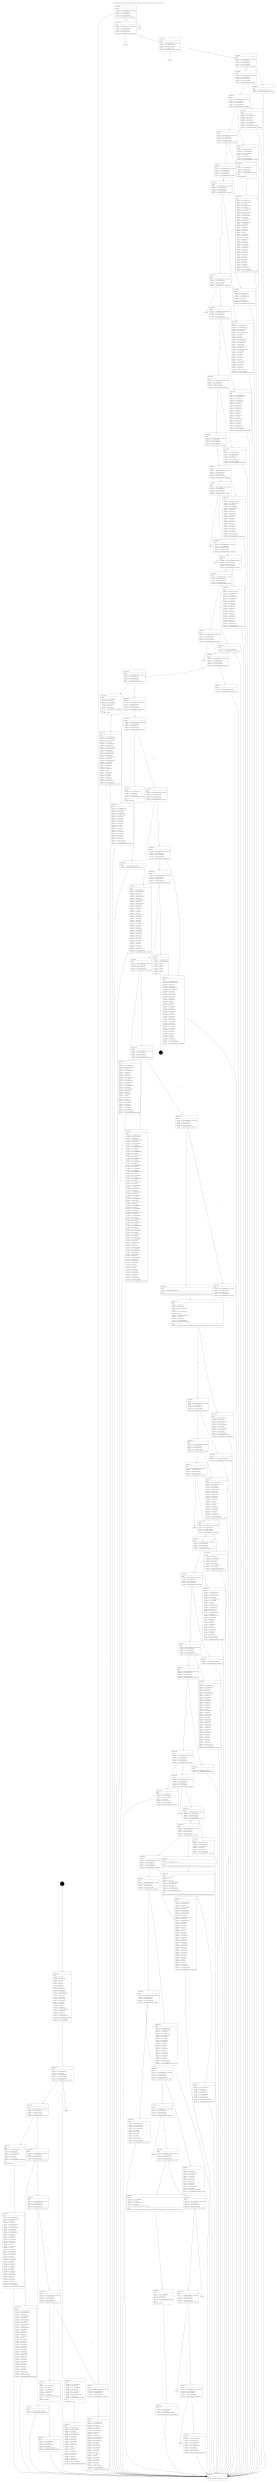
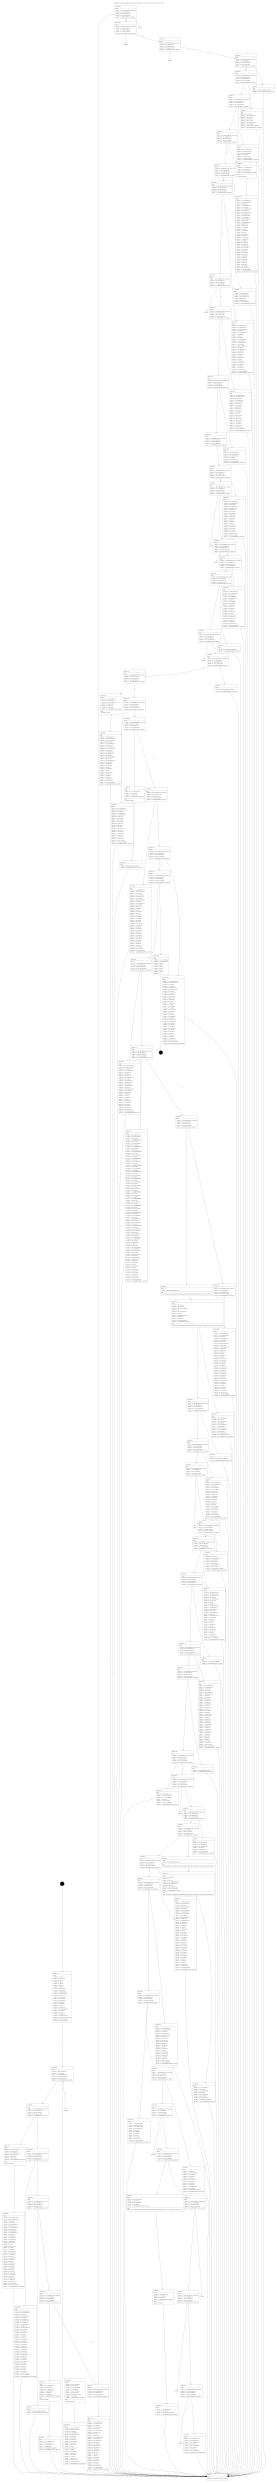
none -> (225, 1363)
